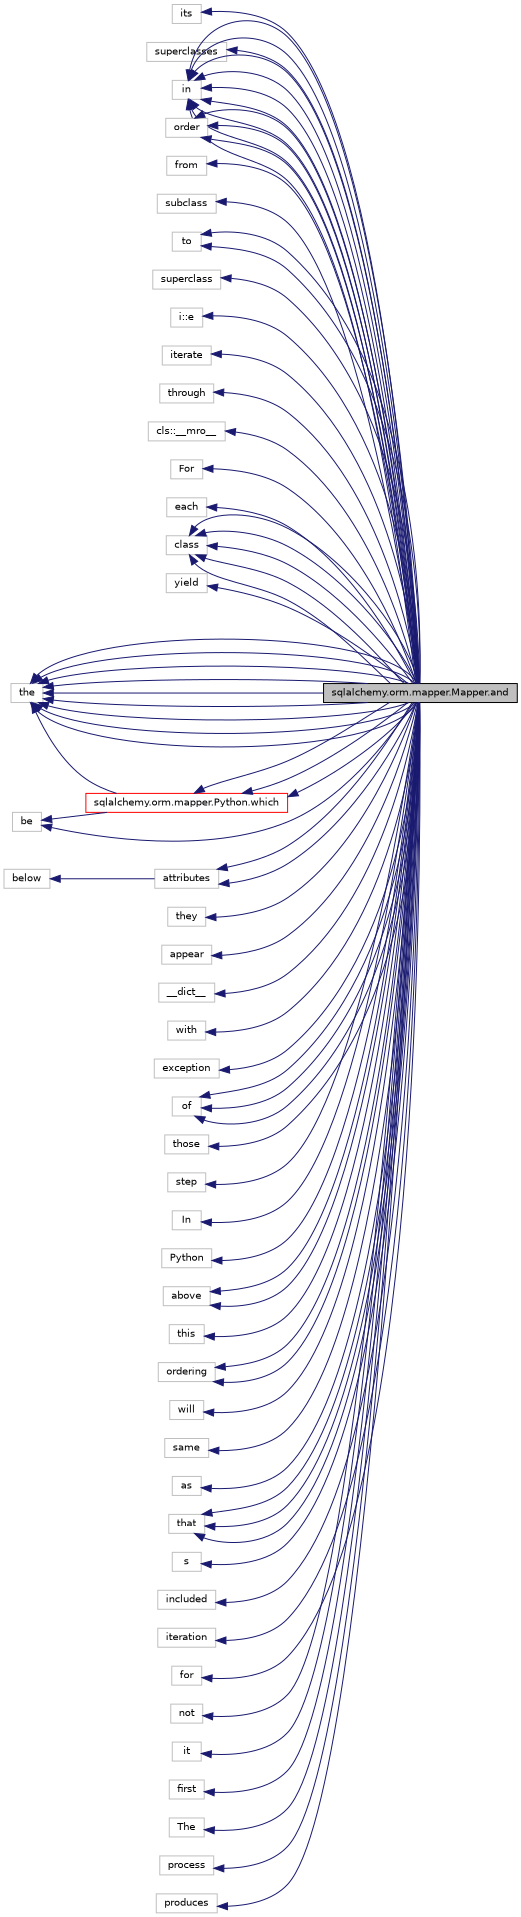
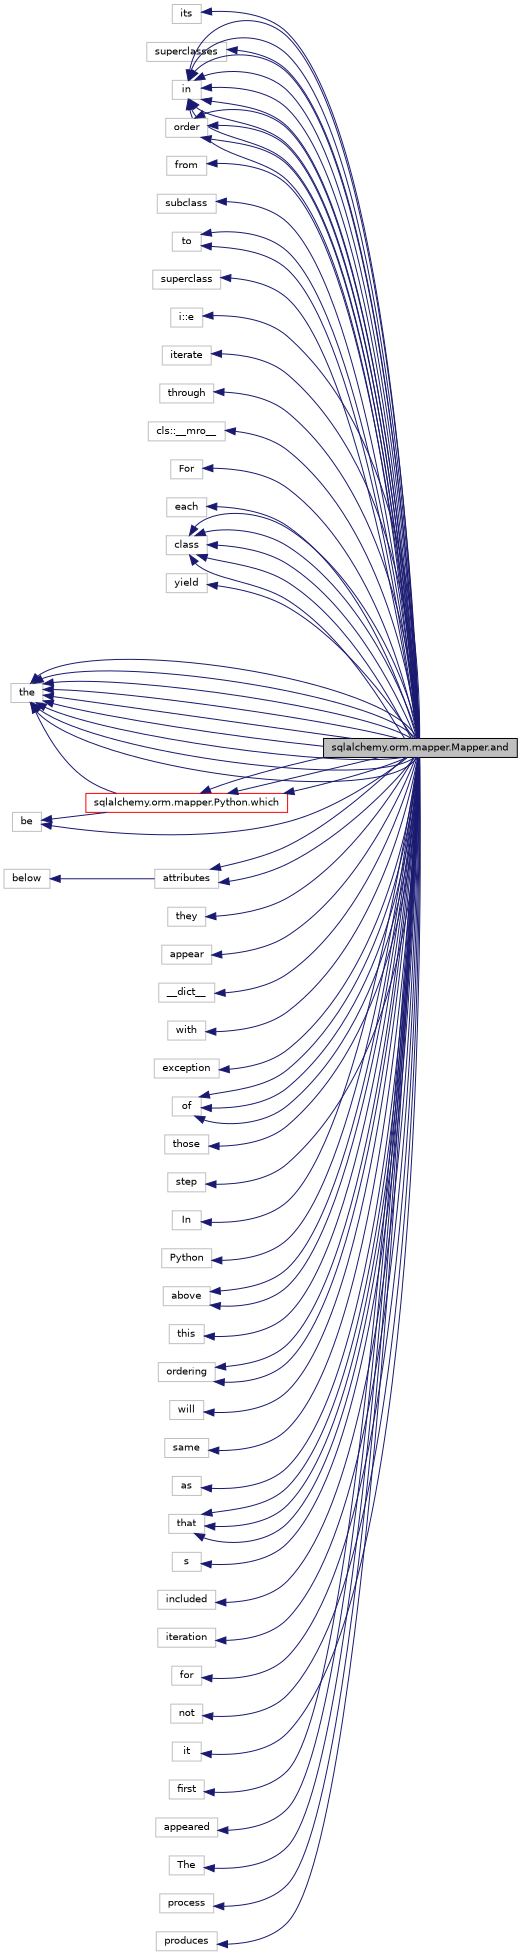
none -> (187, 1827)
